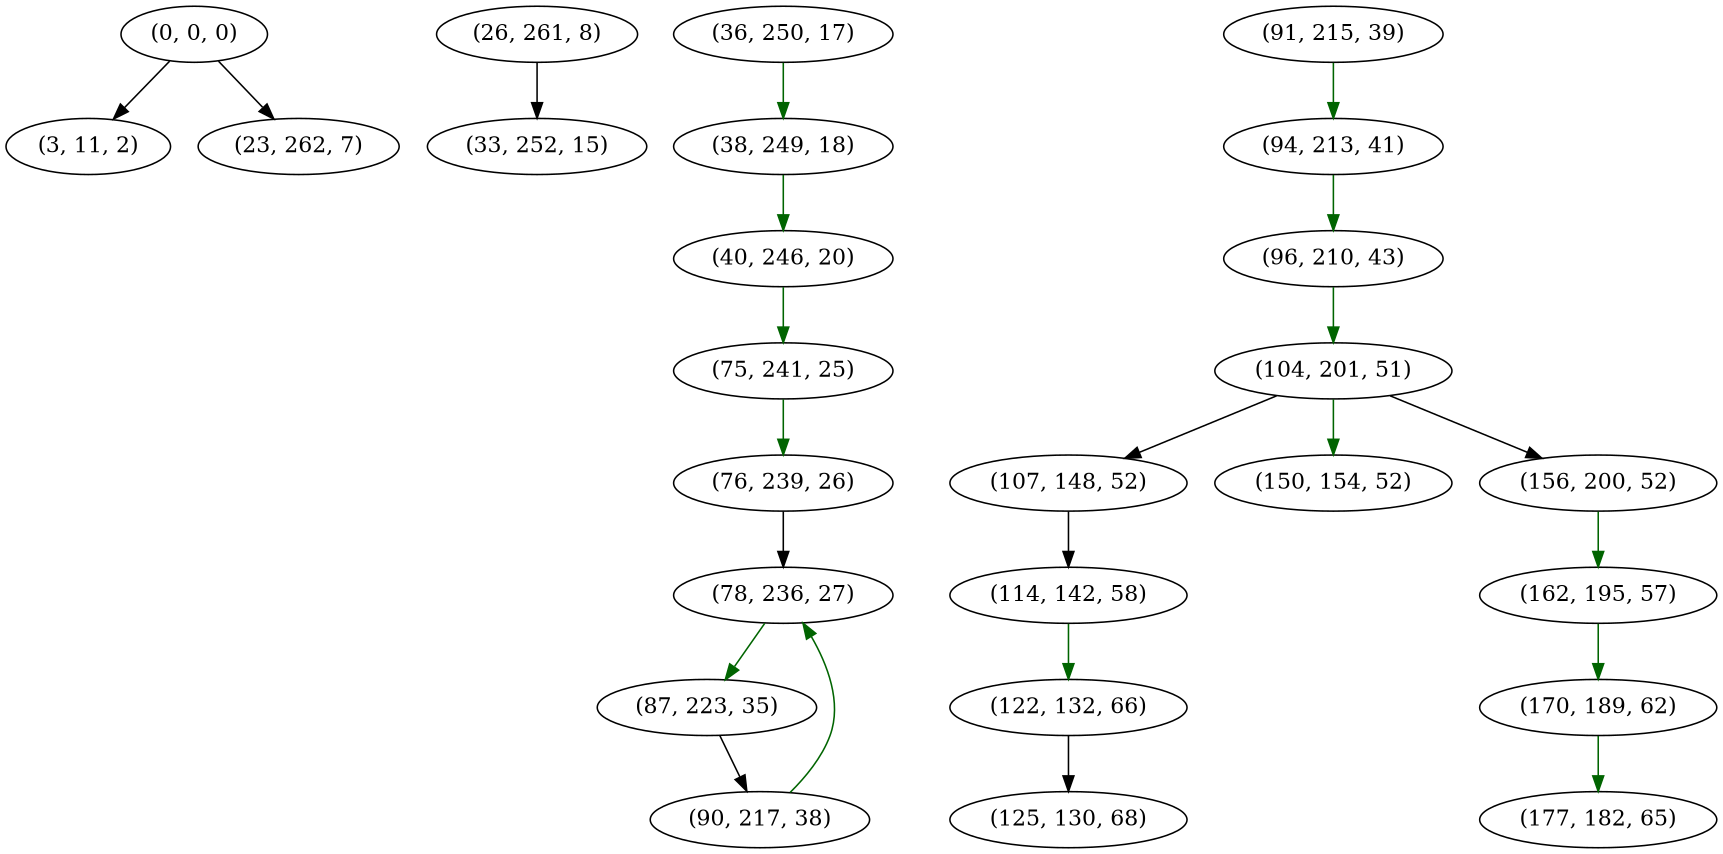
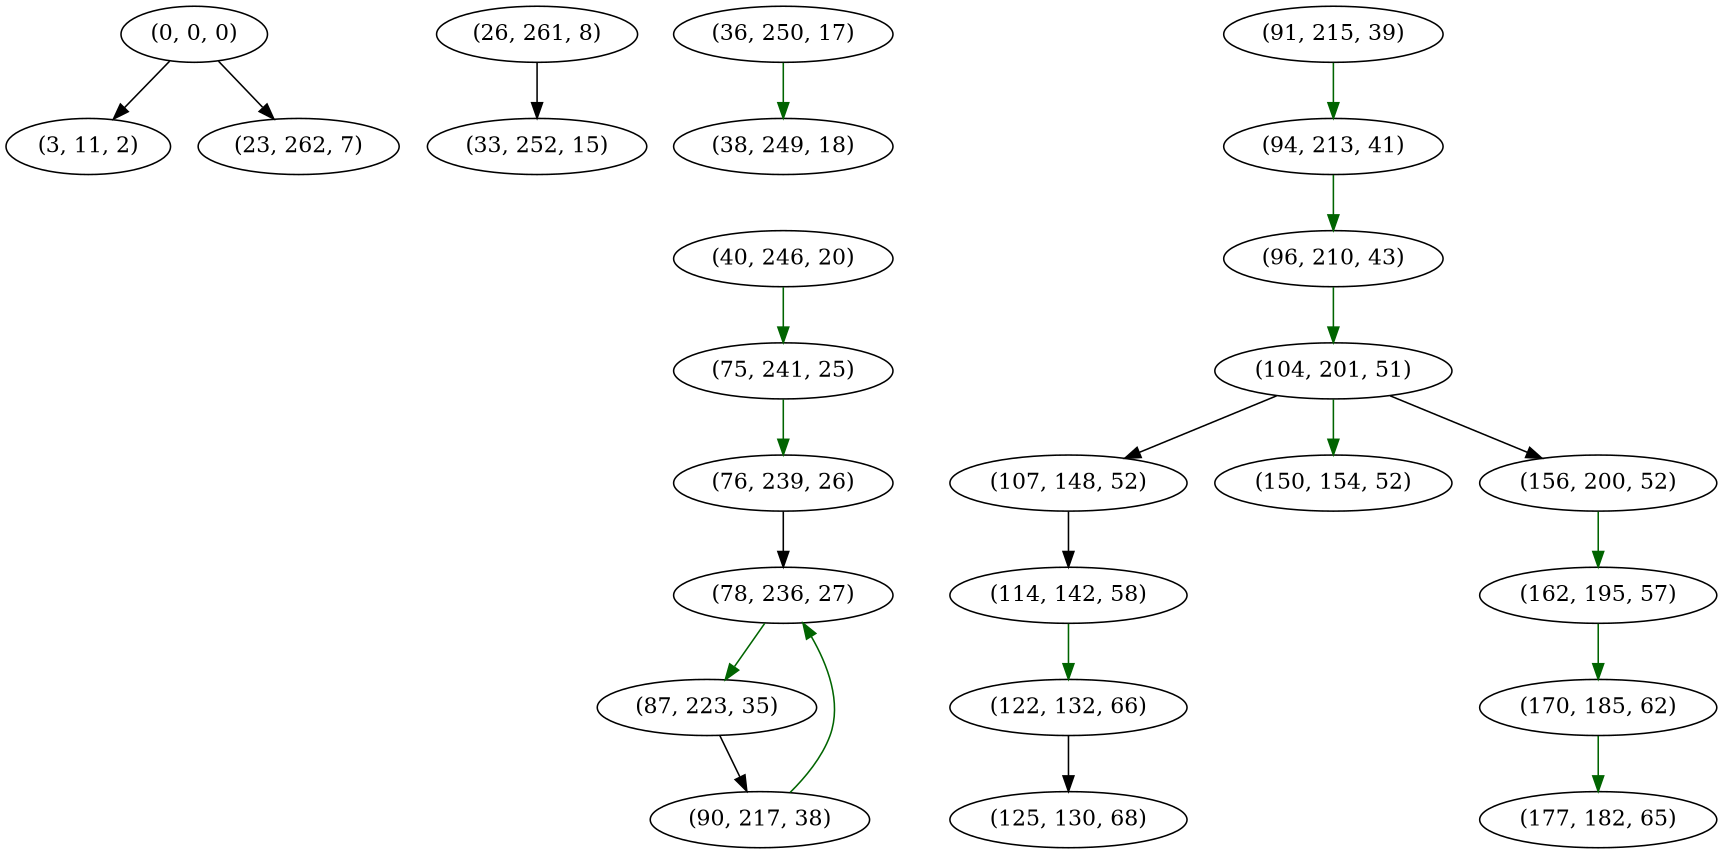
(783, 195) -> none
(1598, 707) -> (1598, 707)
